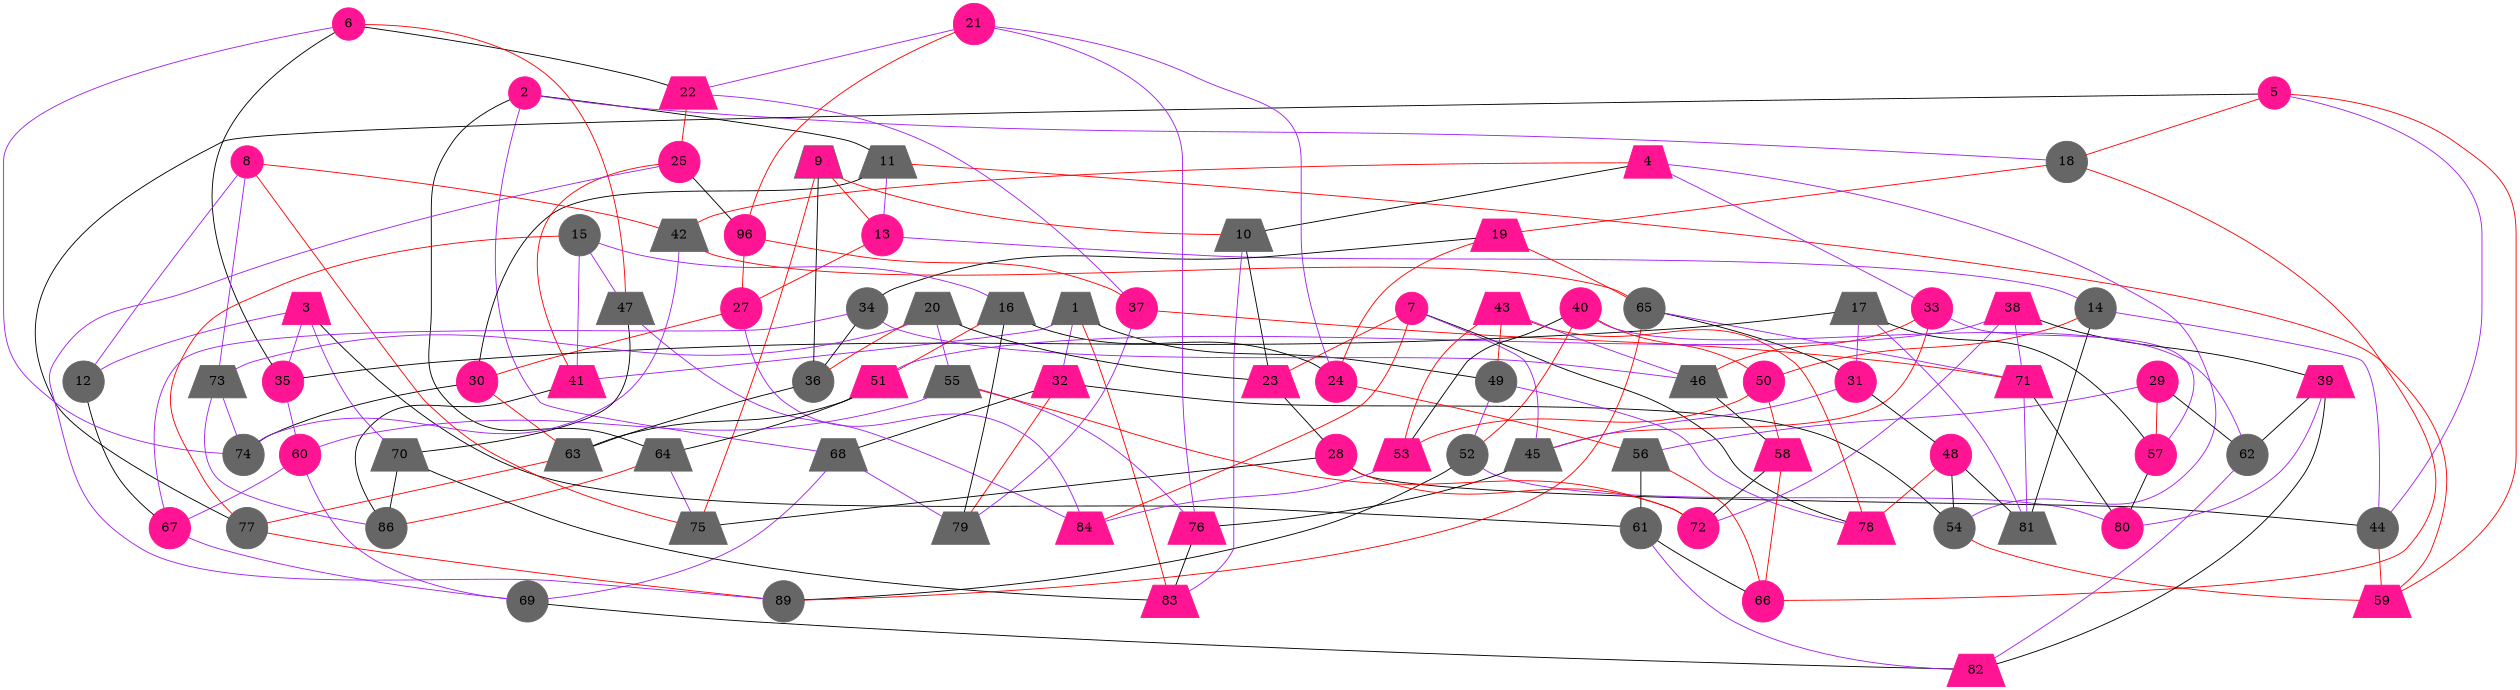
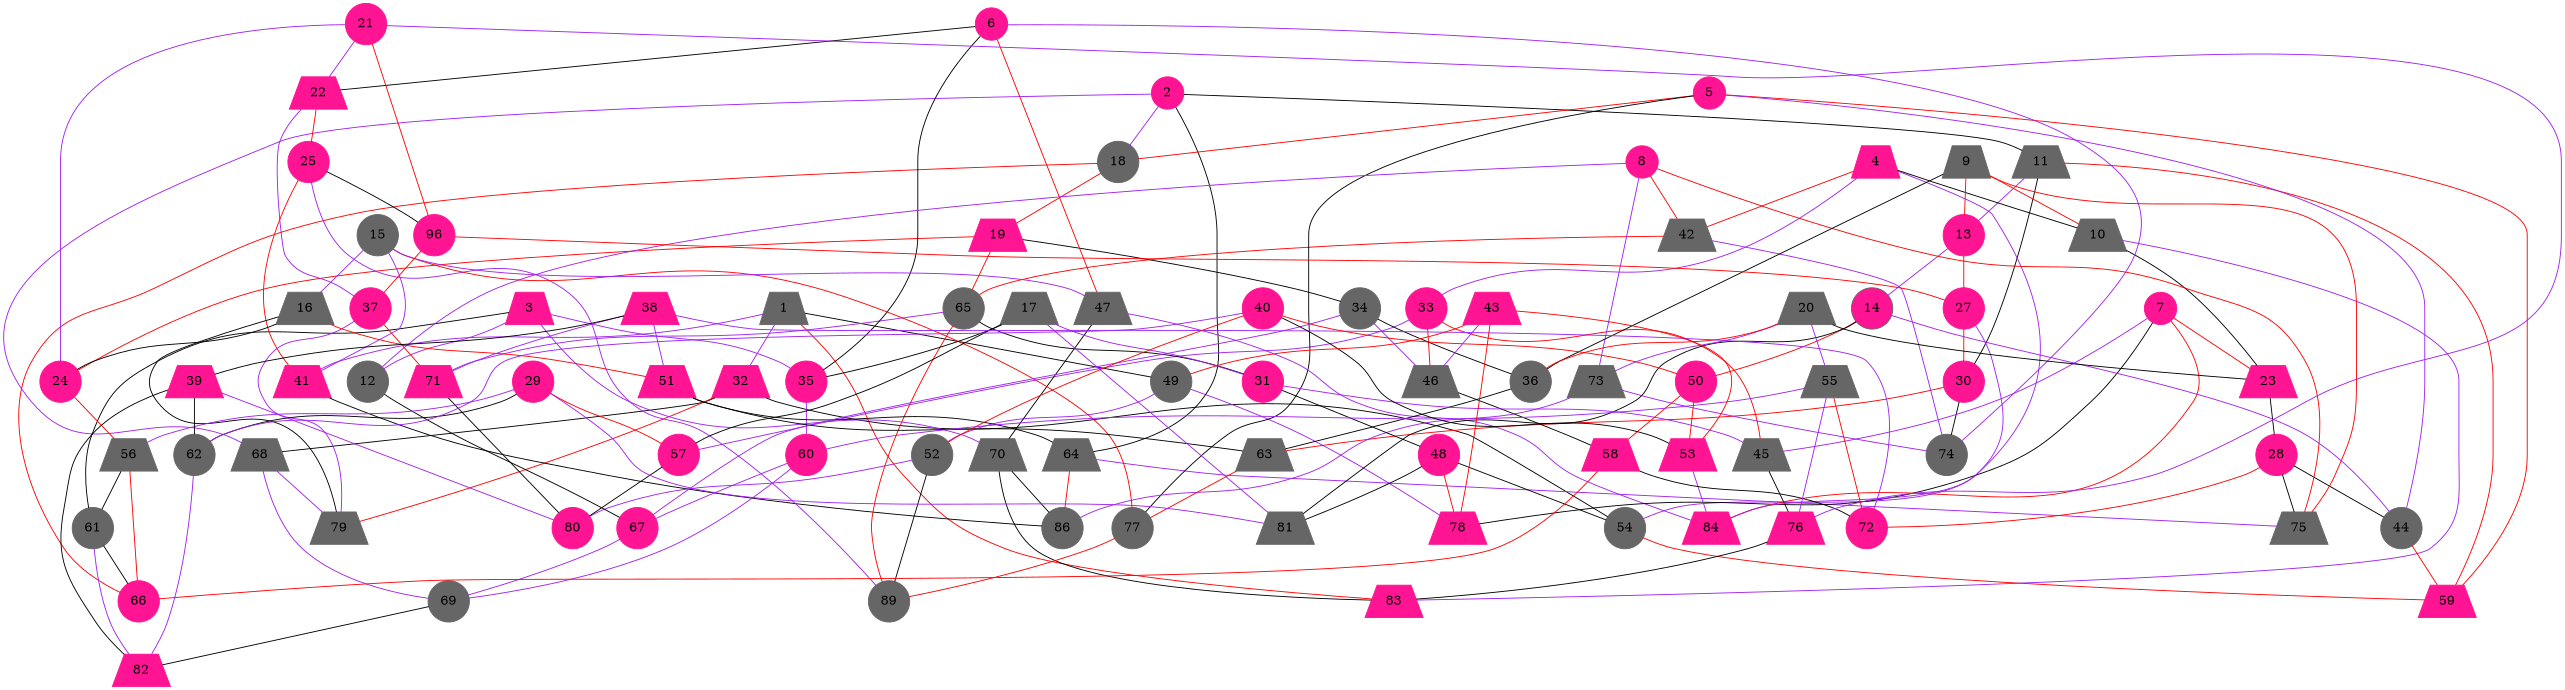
(819, 162) -> (1967, 162)
(2096, 308) -> (1872, 308)
(2025, 455) -> (891, 504)
